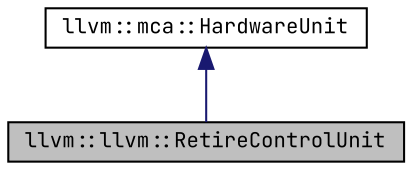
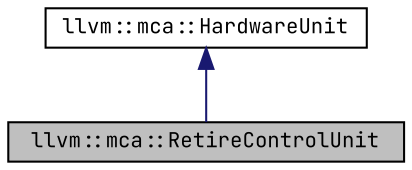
(206, 142) -> (206, 142)
